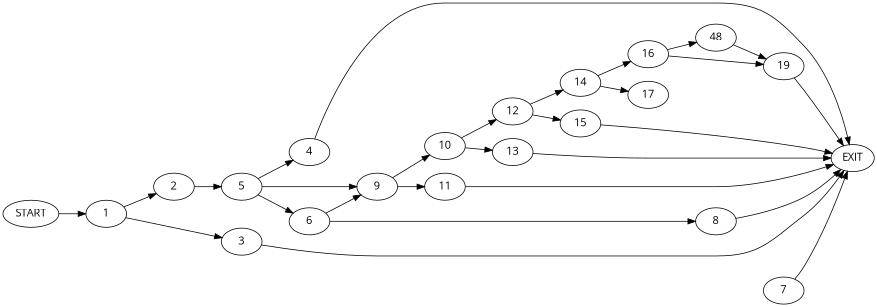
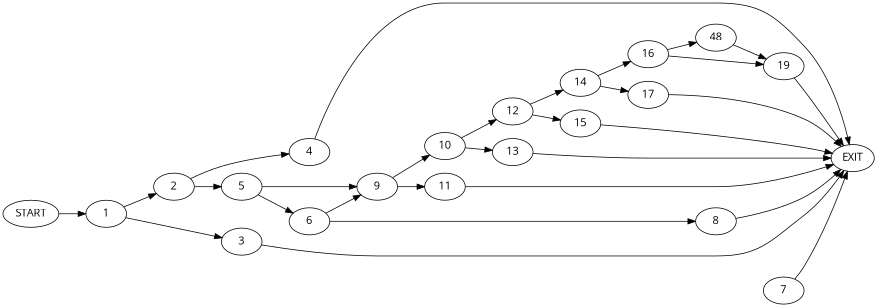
none -> (757, 104)
(272, 171) -> (235, 163)
